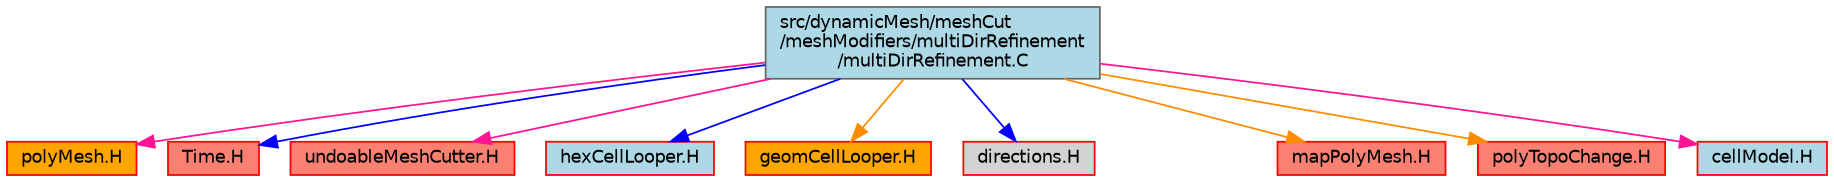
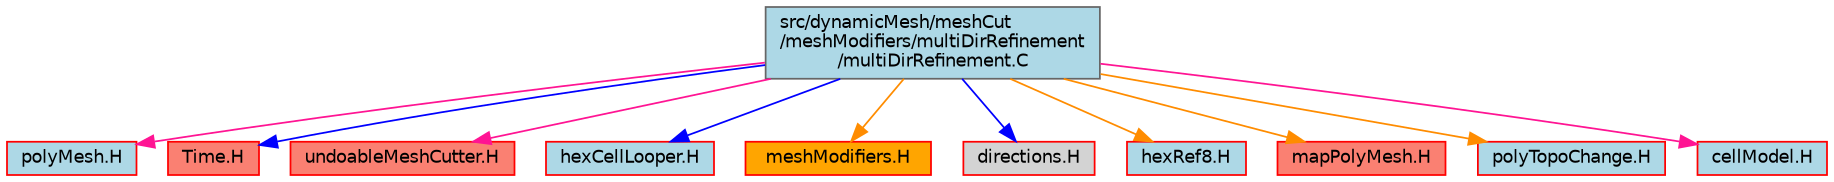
(72, 158) -> (72, 158)
(838, 158) -> (838, 158)
none -> (1186, 158)
(1572, 158) -> (1572, 158)
